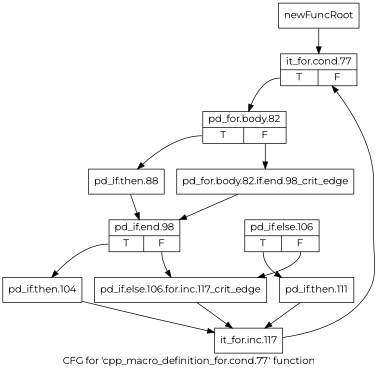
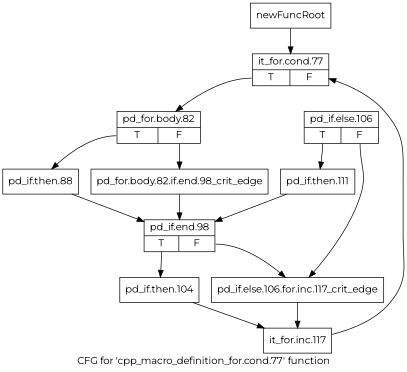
(285, 313) -> (254, 207)
